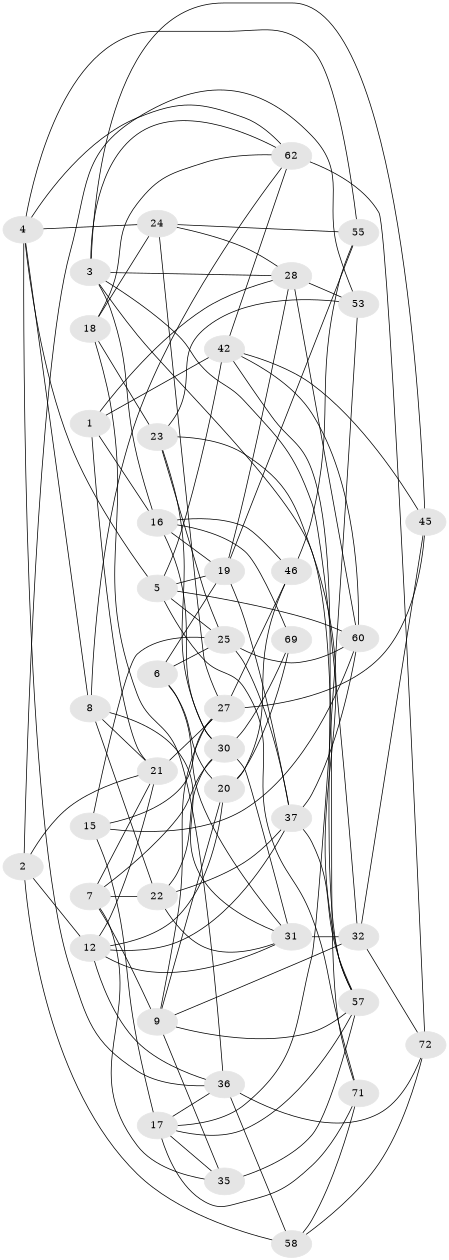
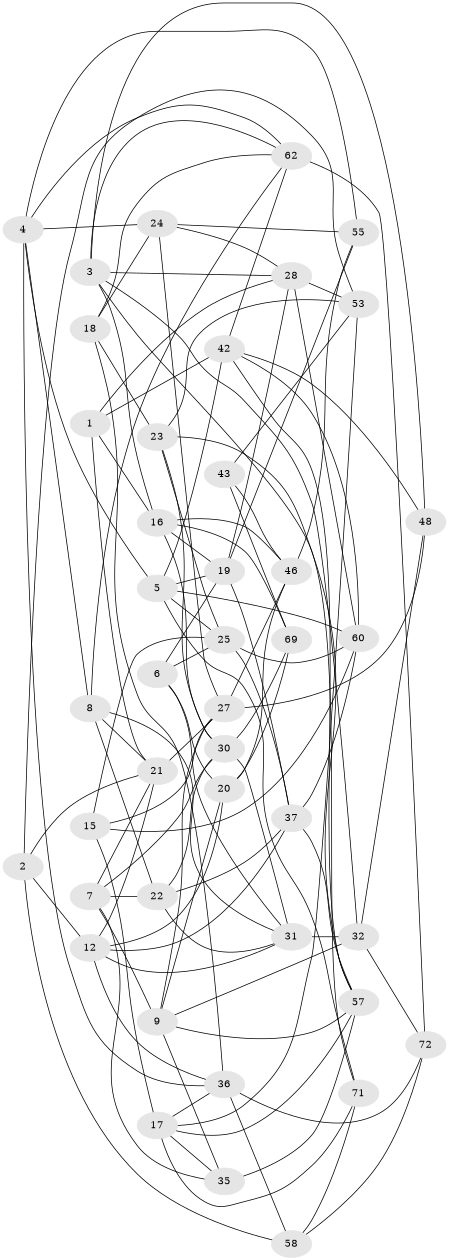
none -> (224, 474)
(426, 522) -> (426, 522)
